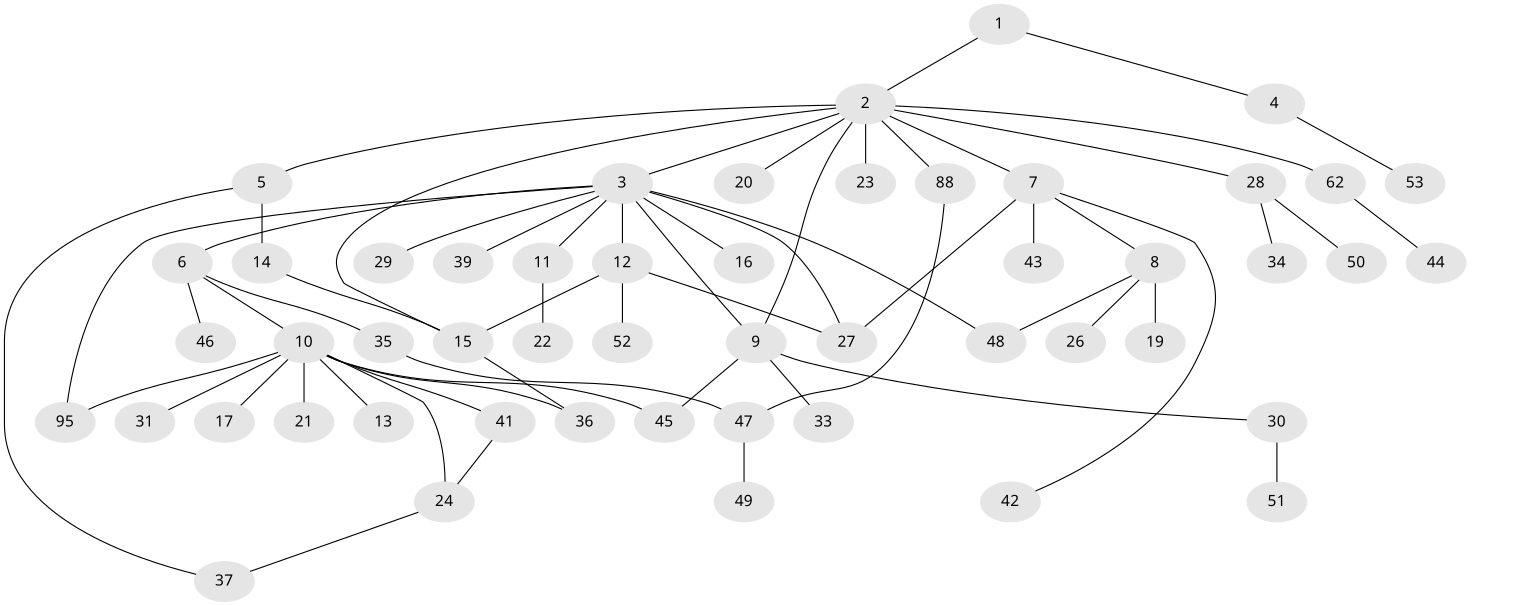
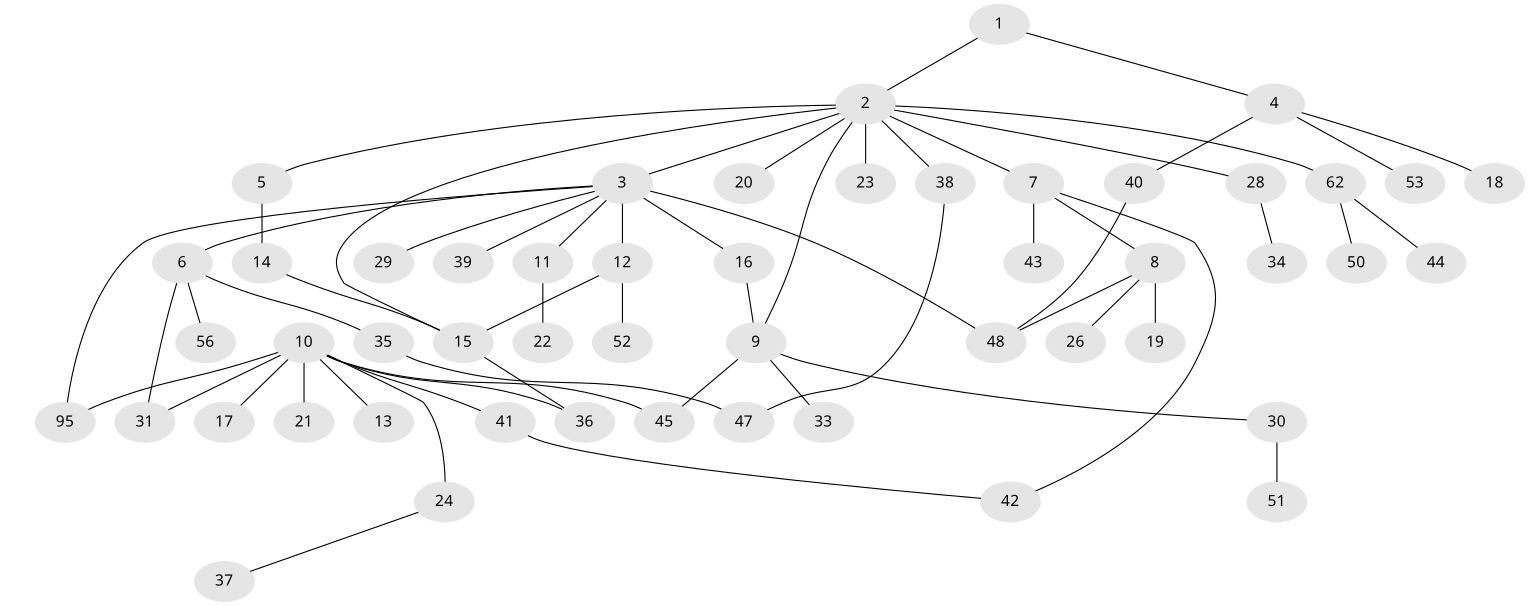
(945, 184) -> (945, 184)
none -> (1134, 184)
none -> (1495, 184)
(1306, 223) -> (1346, 223)
(688, 264) -> (750, 303)
(243, 303) -> (161, 342)
(206, 343) -> (206, 343)
(847, 343) -> none
(4, 365) -> none
(475, 462) -> (753, 475)
(744, 502) -> none
